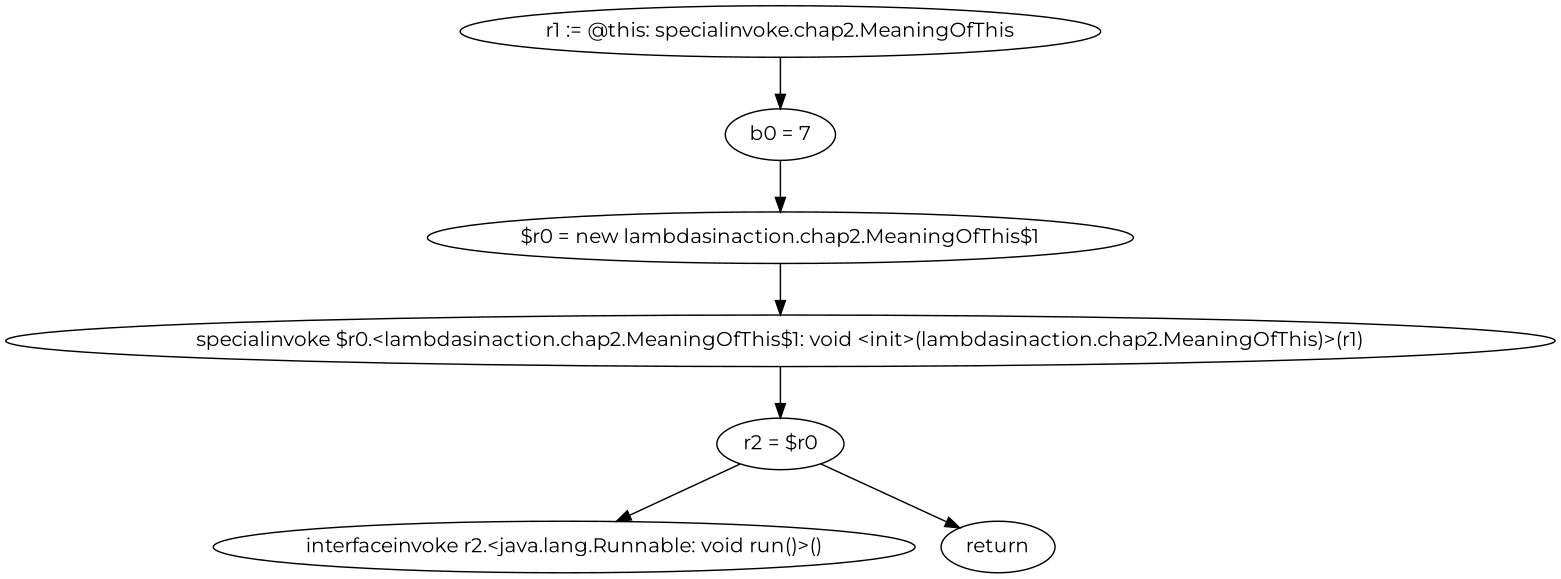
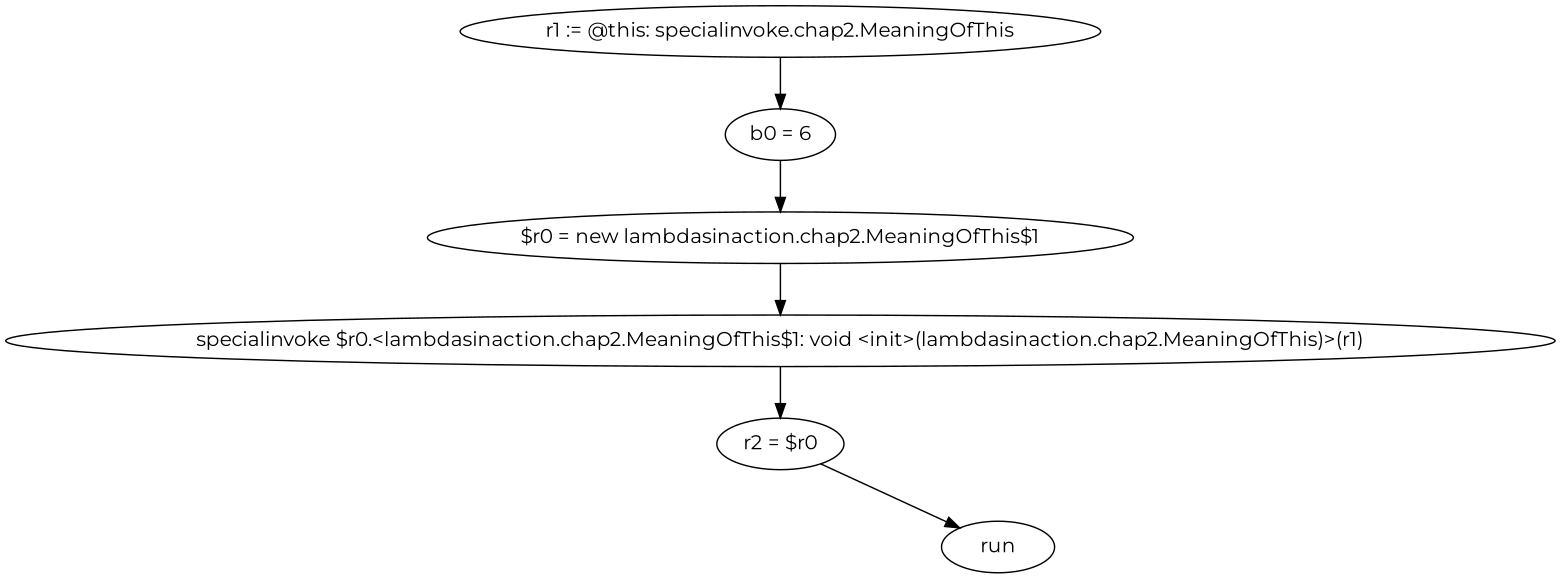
(780, 135) -> (780, 135)
(564, 547) -> none
(998, 547) -> (998, 547)
